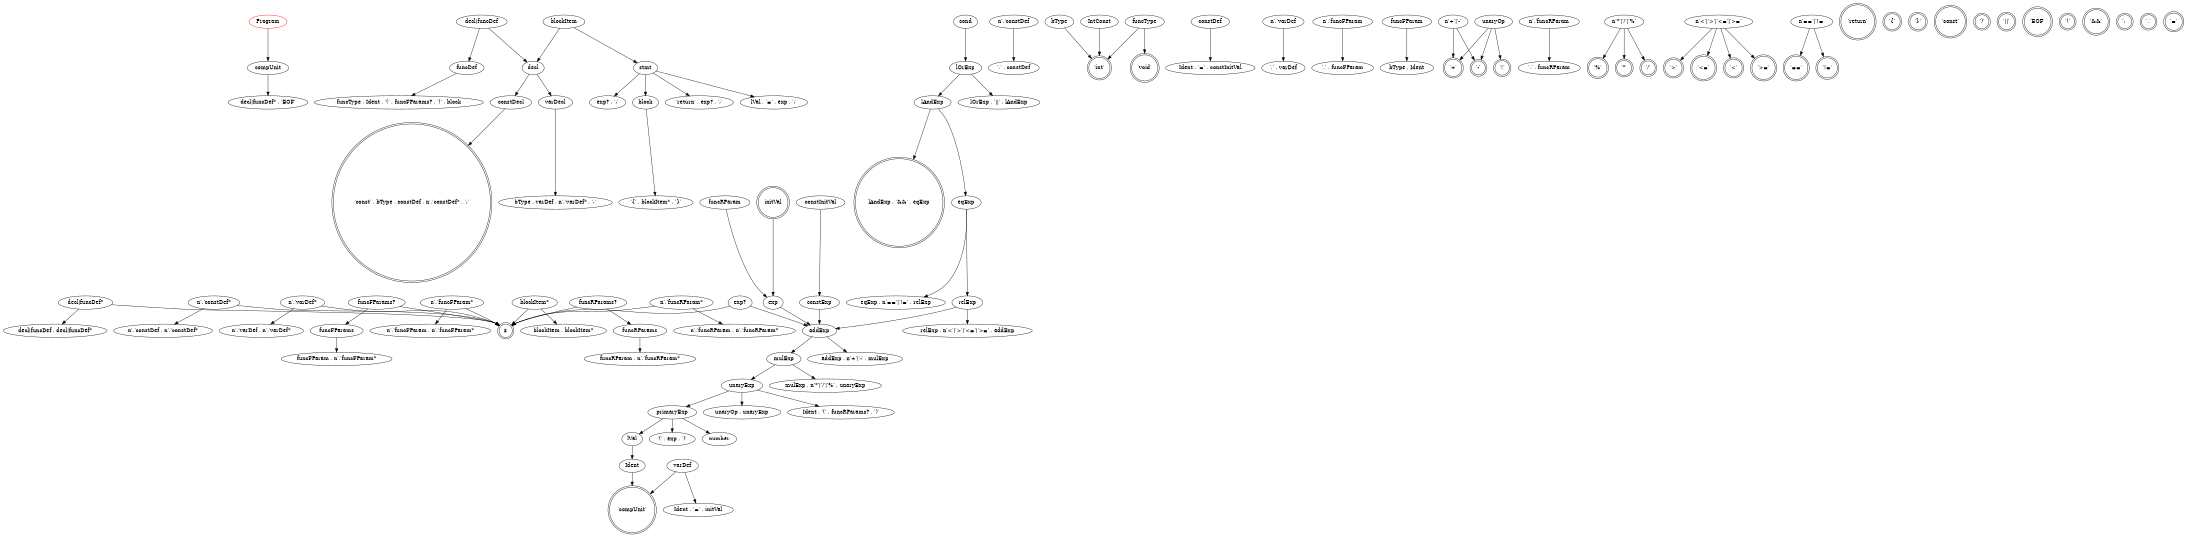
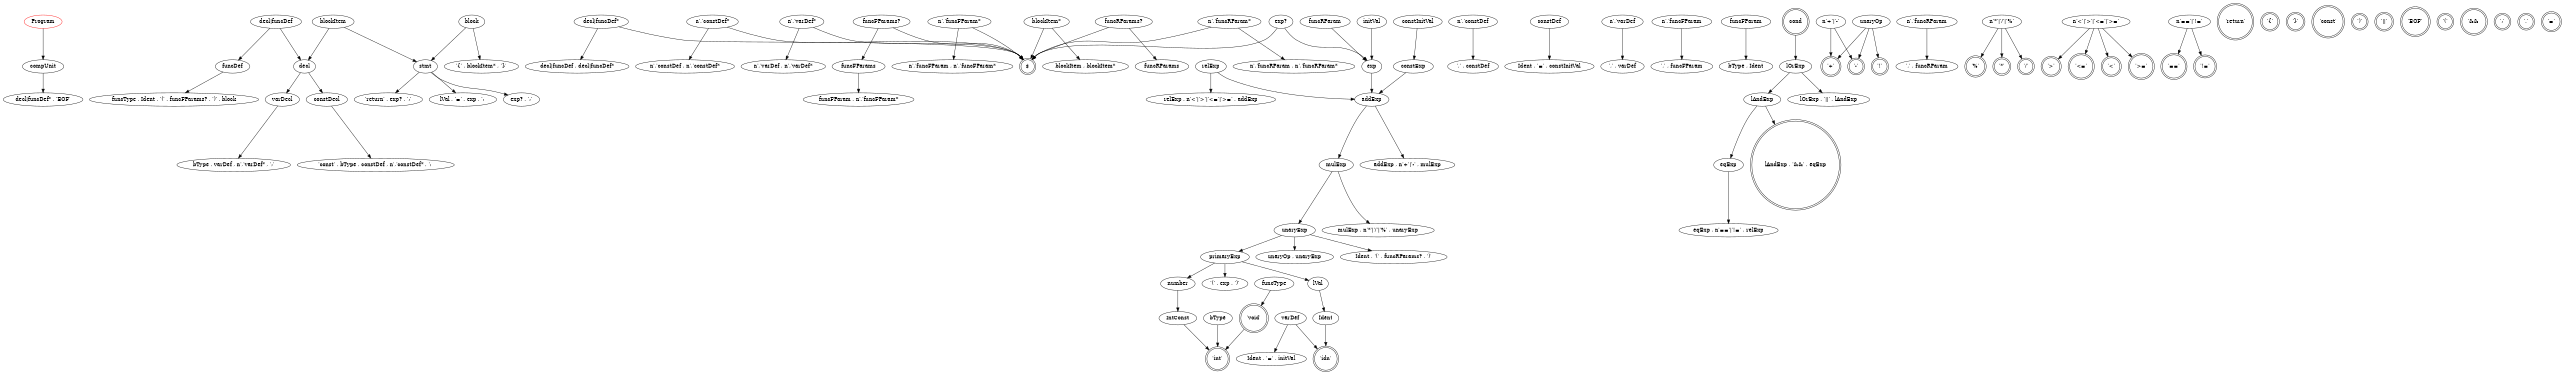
(966, 22) -> (1796, 22)
(1125, 42) -> (1236, 338)
(646, 83) -> (450, 43)
(412, 202) -> (376, 165)
(773, 202) -> (1372, 22)
(967, 251) -> none
none -> (1178, 299)
(777, 315) -> (1323, 47)
(640, 359) -> none
(632, 510) -> (1326, 359)
